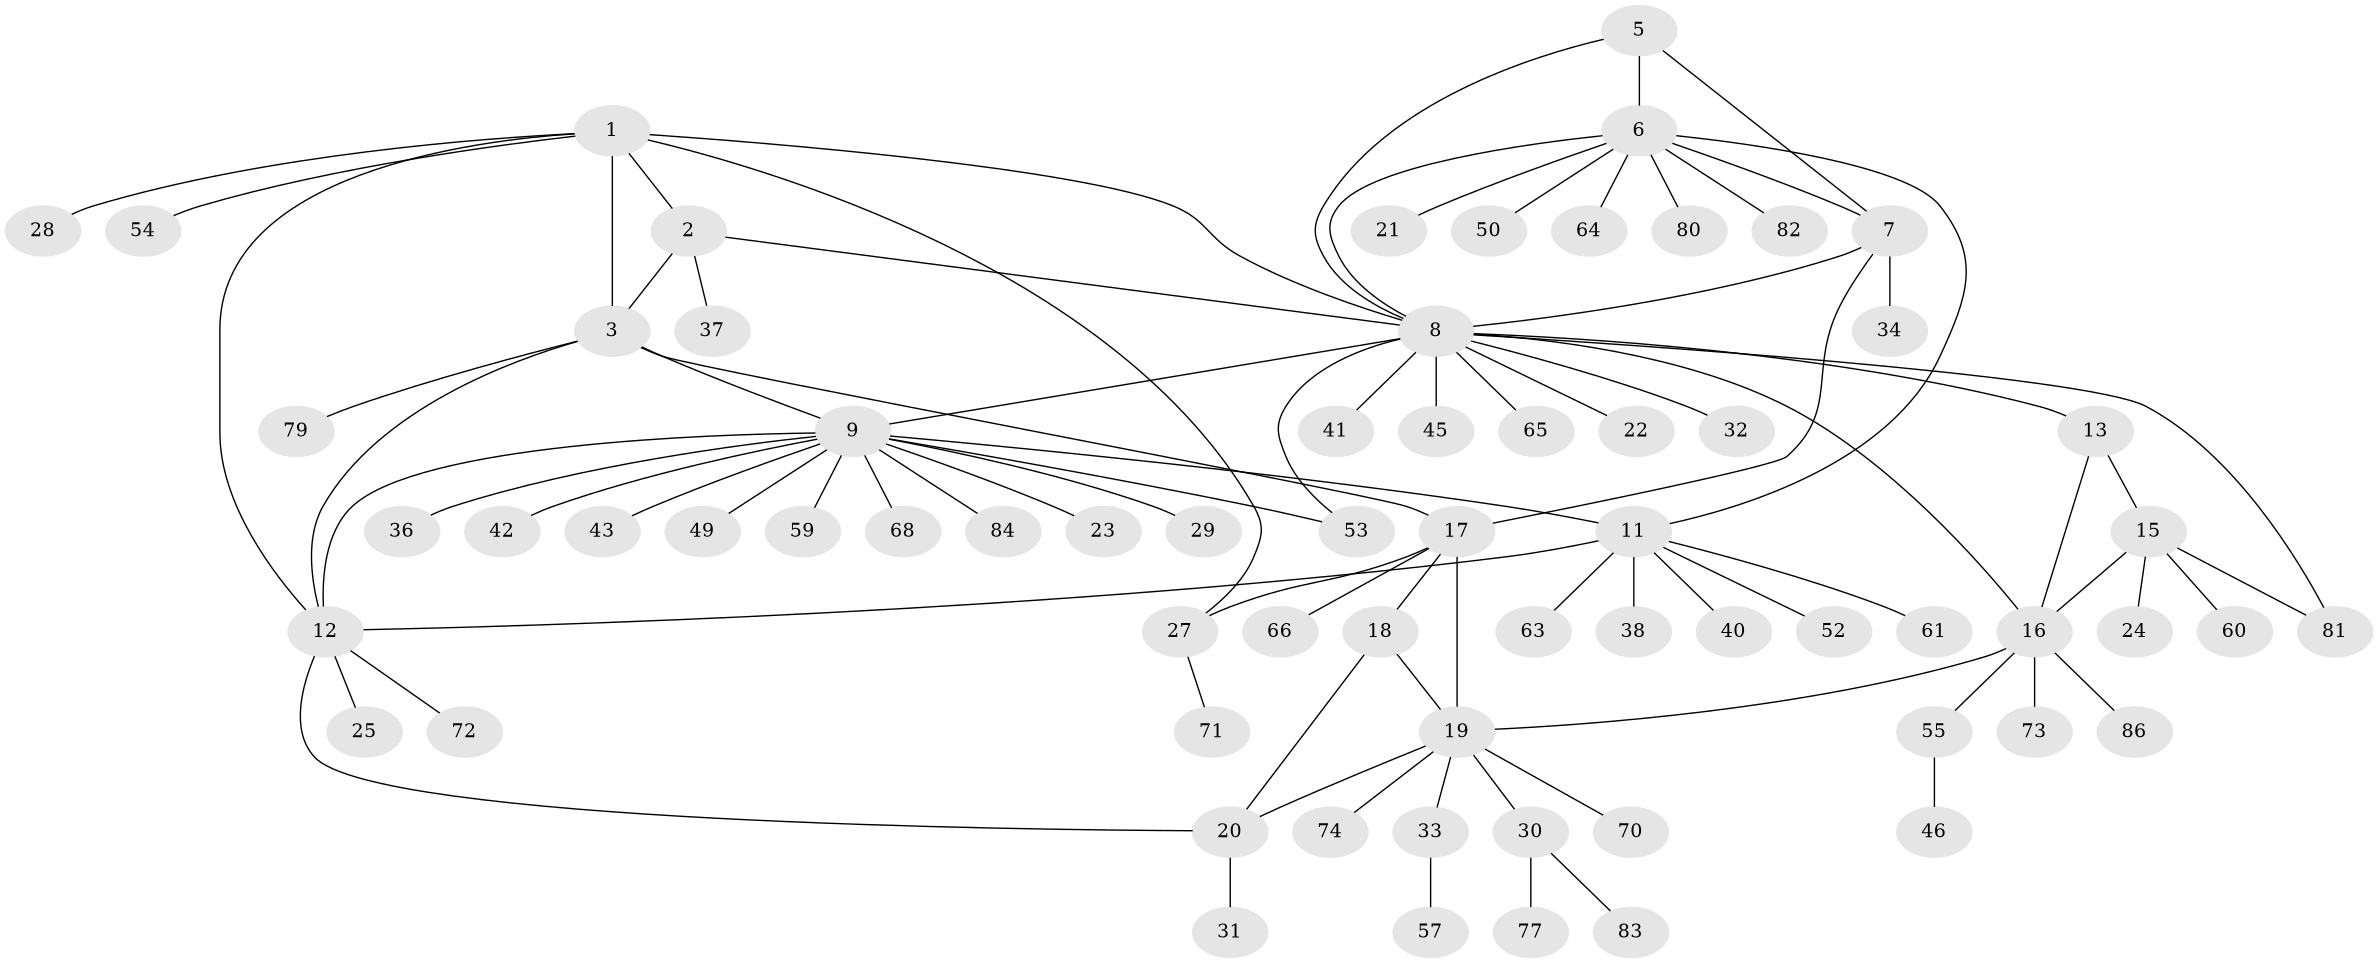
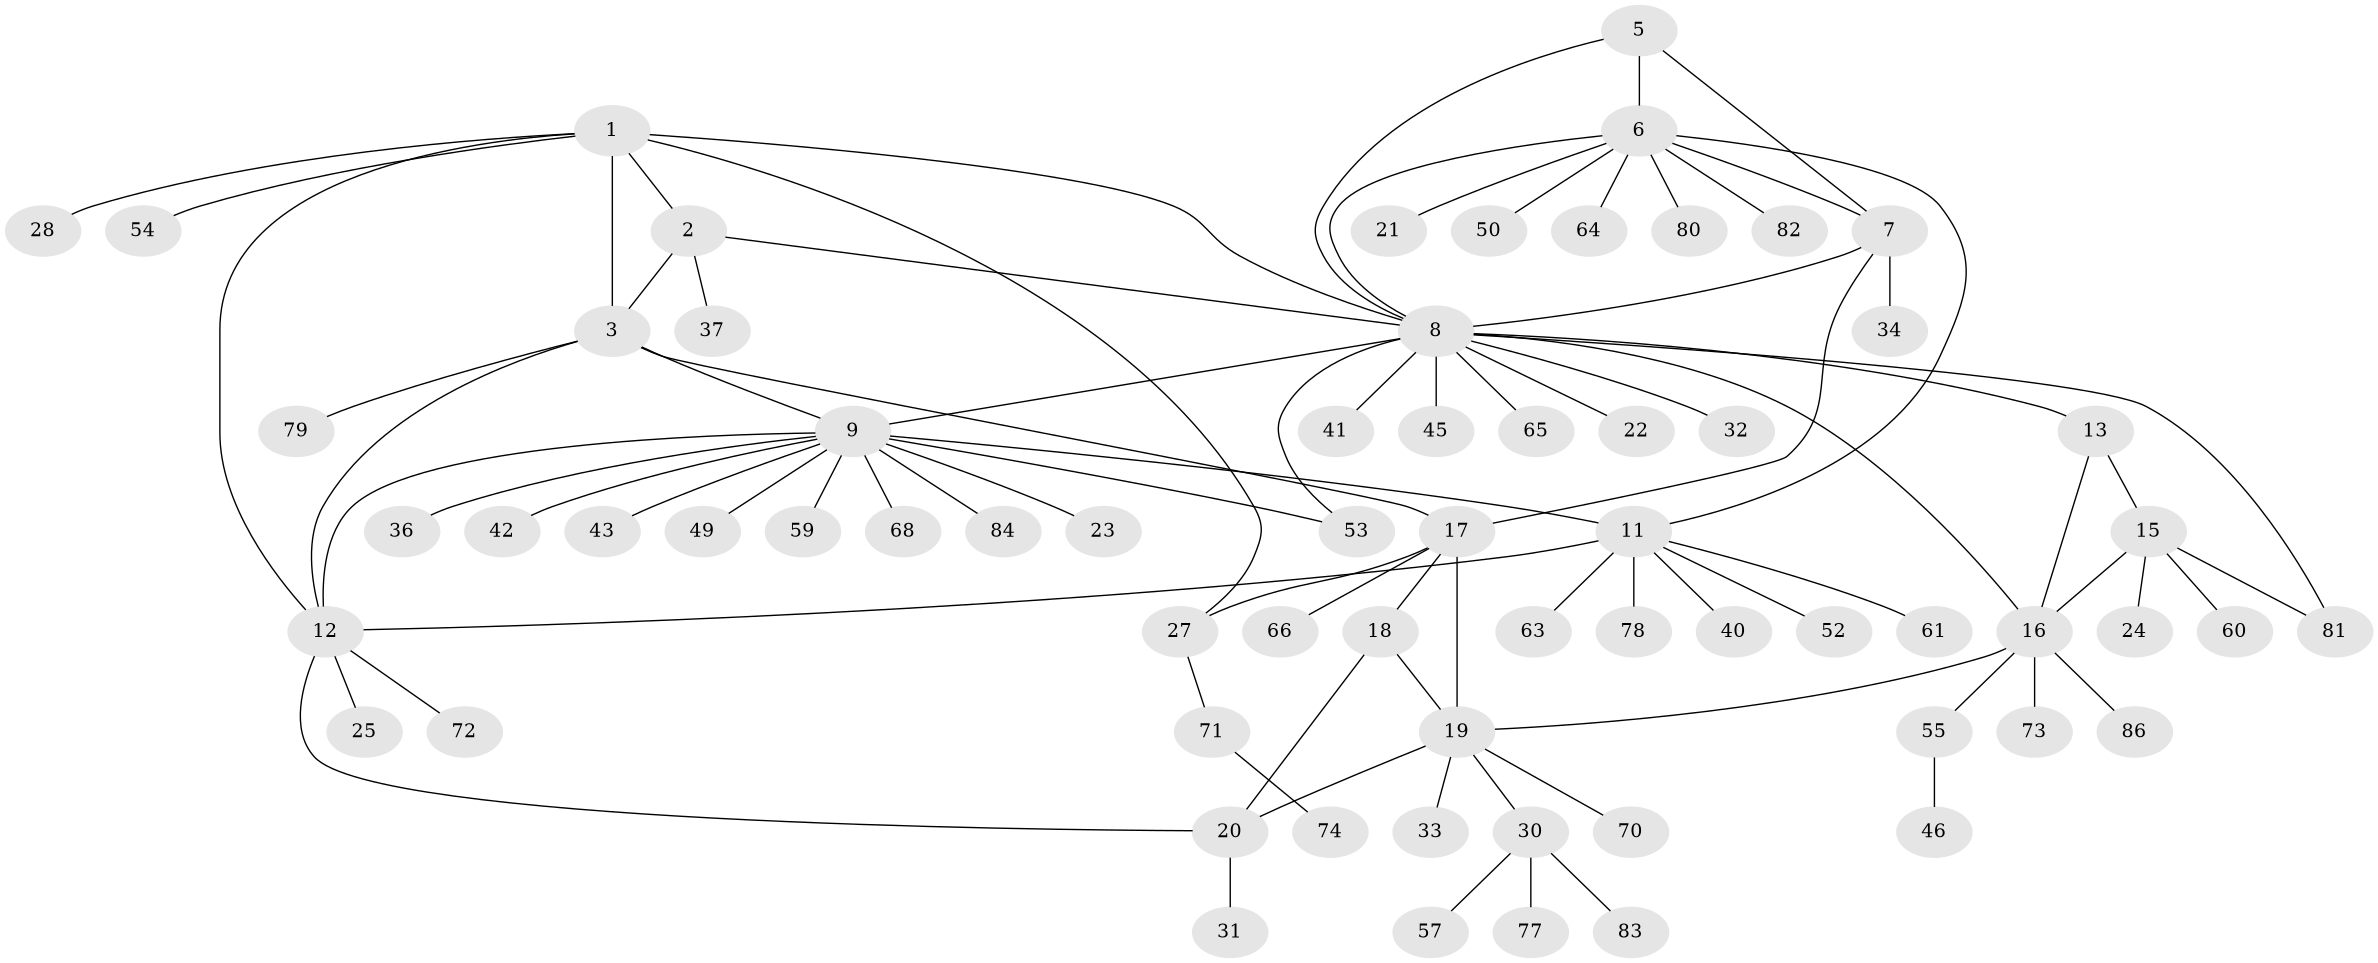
(1204, 532) -> none
(1634, 632) -> (1634, 632)
(1394, 782) -> (1277, 787)
(1431, 882) -> (1481, 882)
